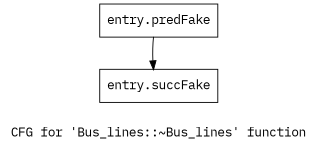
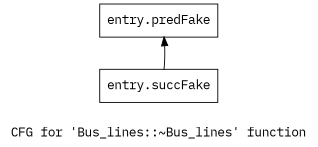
(153, 49) -> (165, 58)
